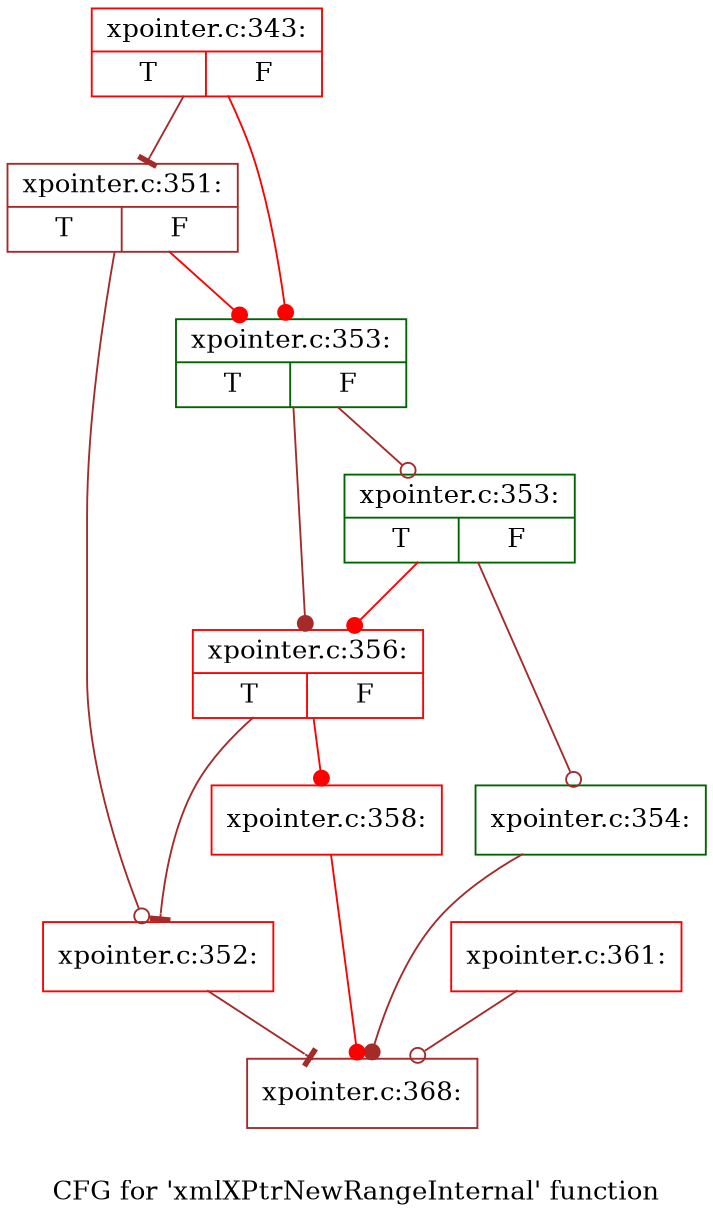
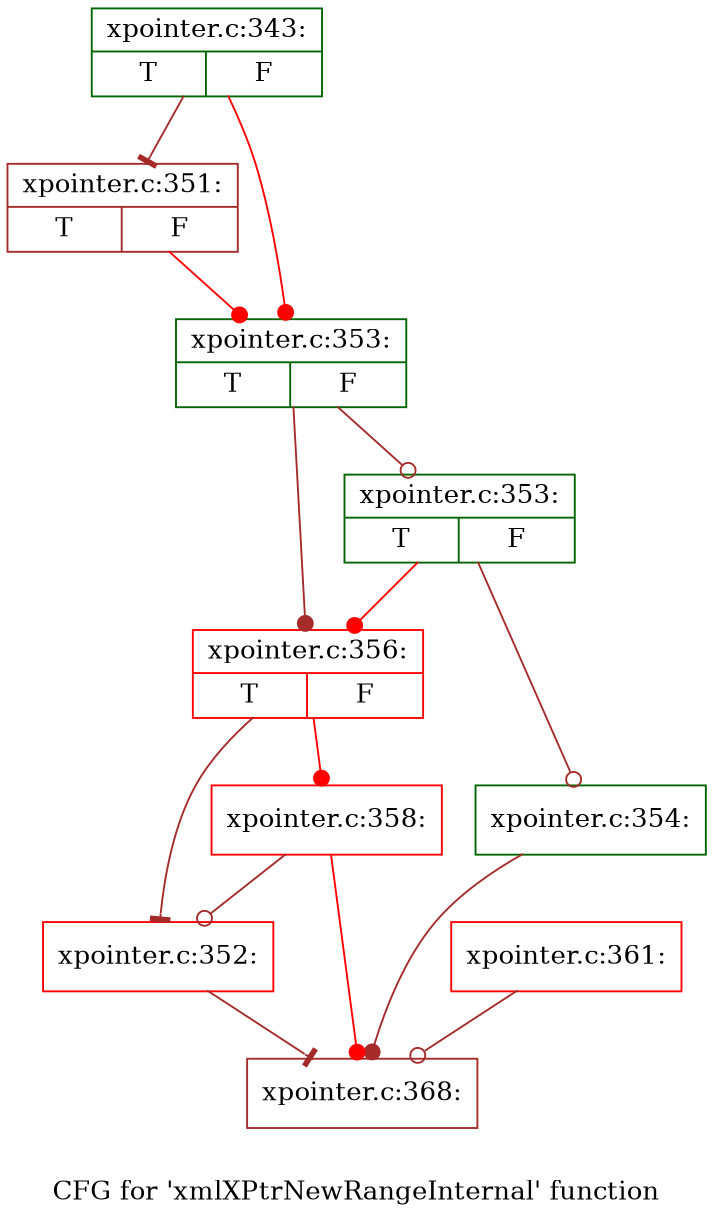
(207, 52) -> (207, 52)
(87, 582) -> (248, 884)
